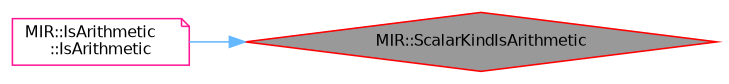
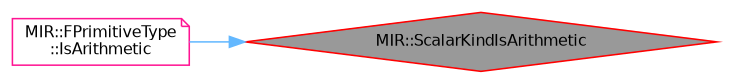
(101, 42) -> (101, 42)
